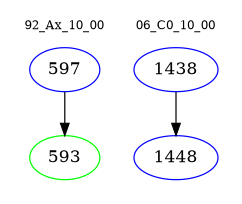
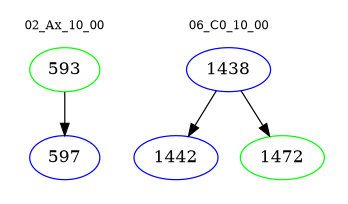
(65, 26) -> (65, 26)
(65, 108) -> (65, 108)
(176, 158) -> (176, 158)
none -> (282, 158)
